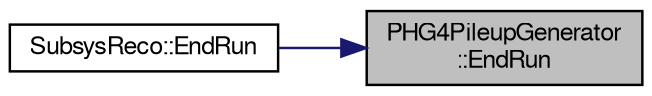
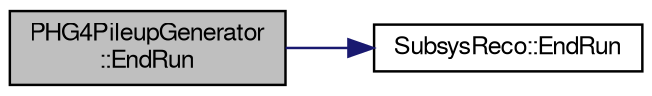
(310, 48) -> (317, 48)
